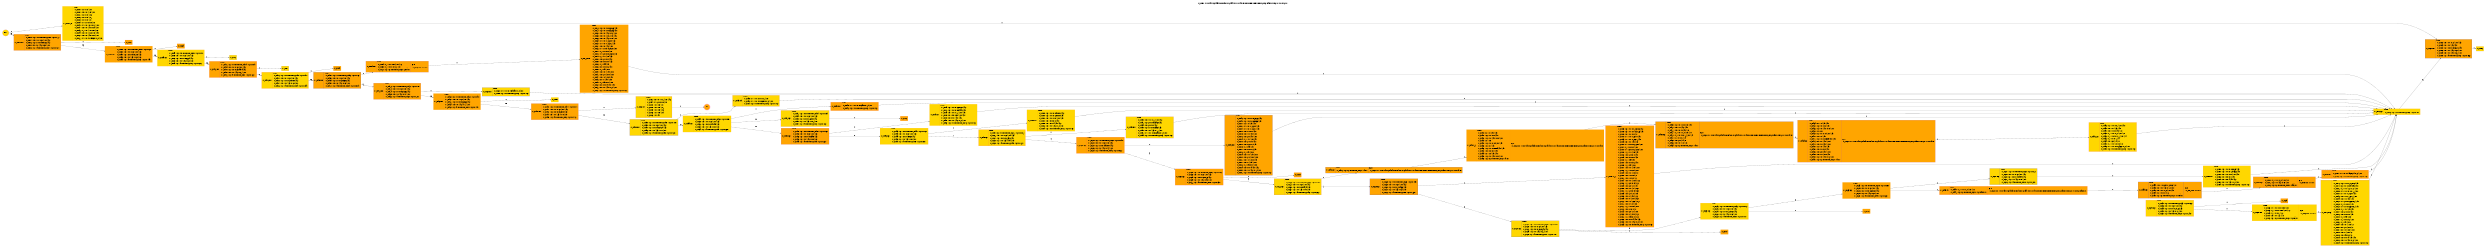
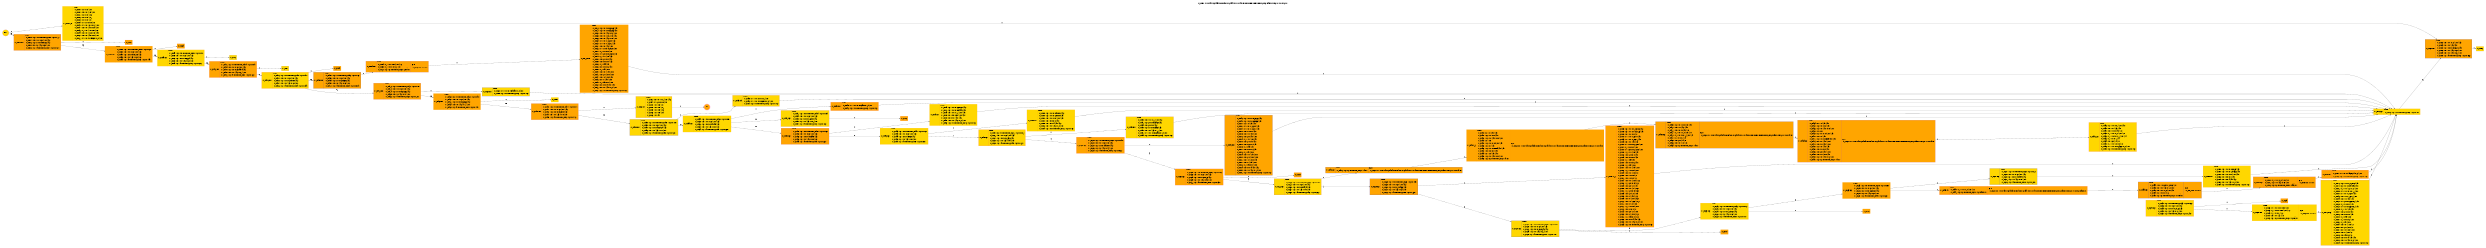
(367, 86) -> (339, 93)
